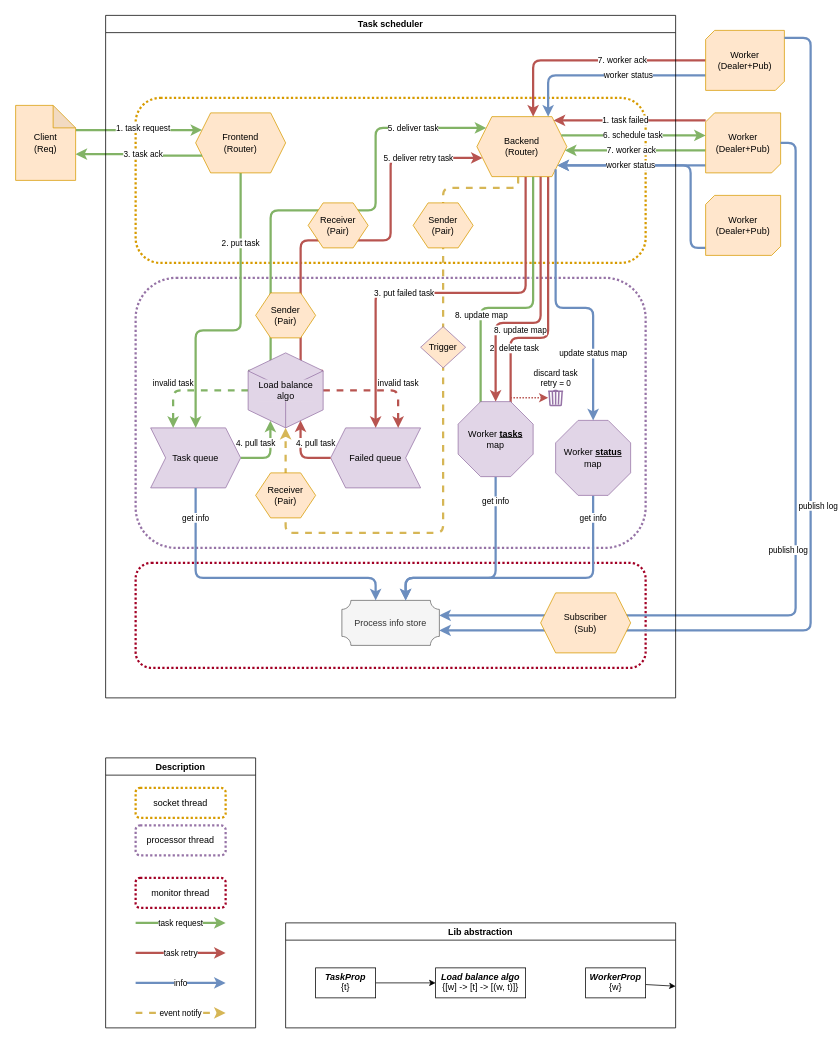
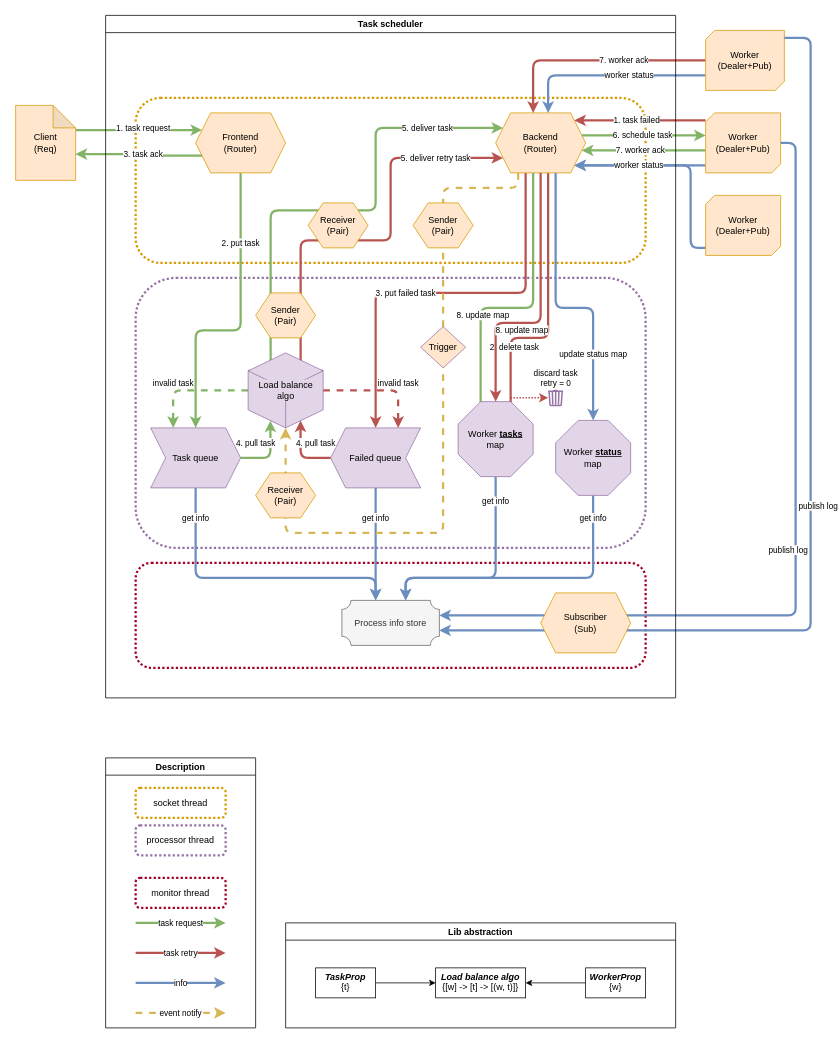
(522, 147) -> (540, 143)
none -> (375, 530)
(657, 985) -> (532, 983)
